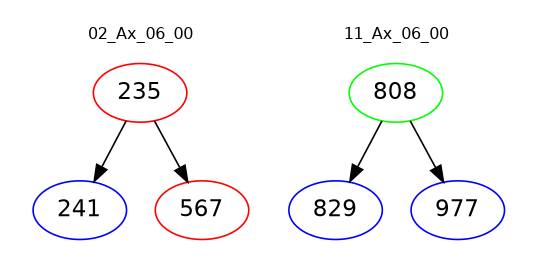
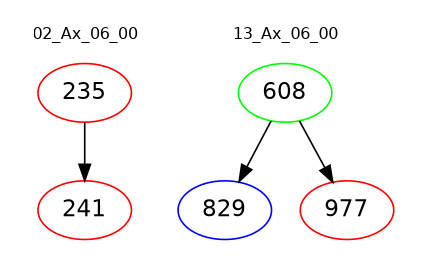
(397, 35) -> (286, 35)
(396, 93) -> (285, 93)
(80, 210) -> (85, 210)
(202, 210) -> none
(458, 210) -> (347, 210)
